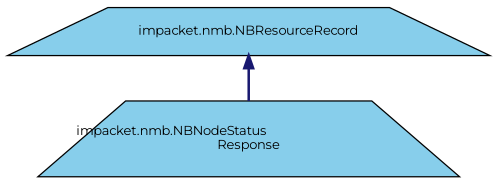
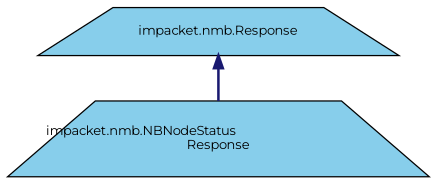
(249, 32) -> (218, 32)
